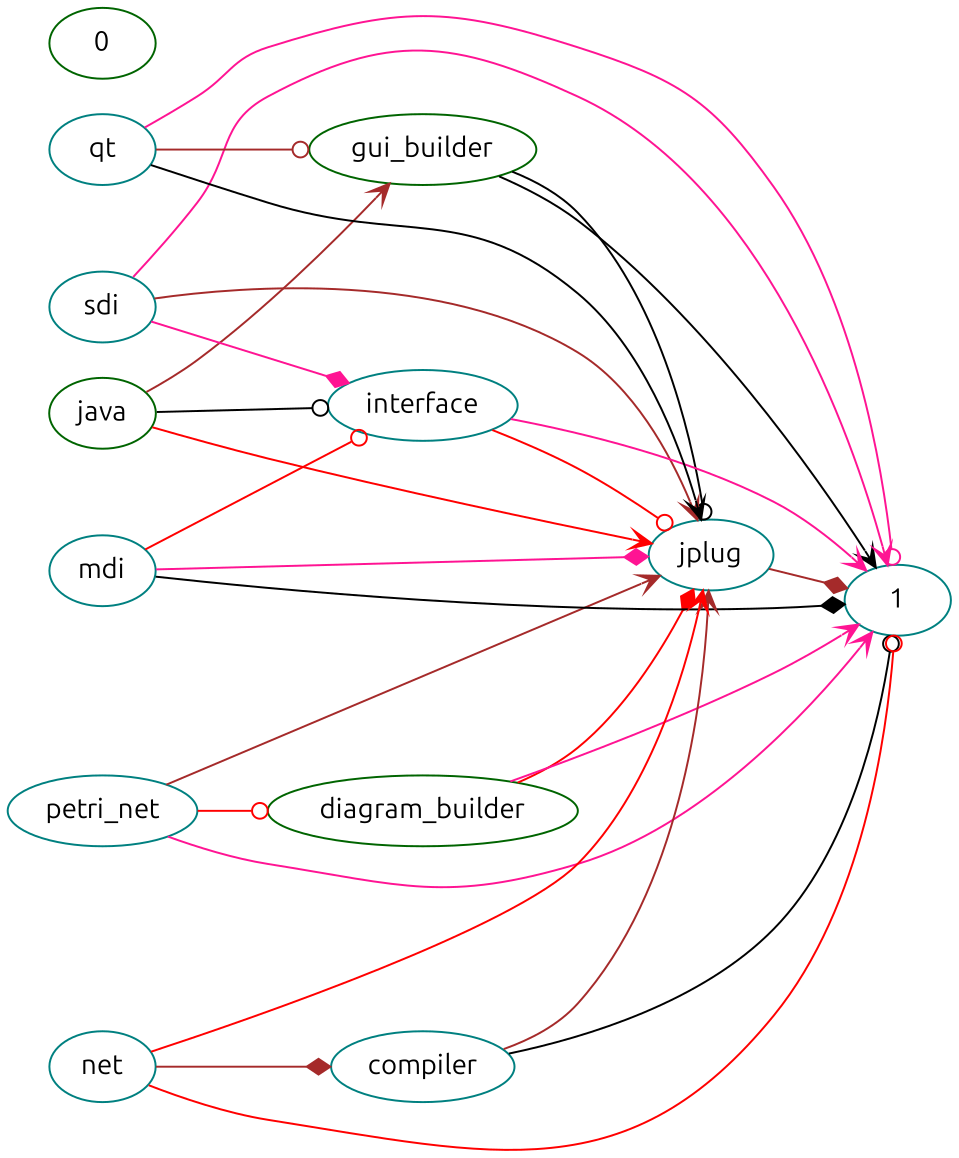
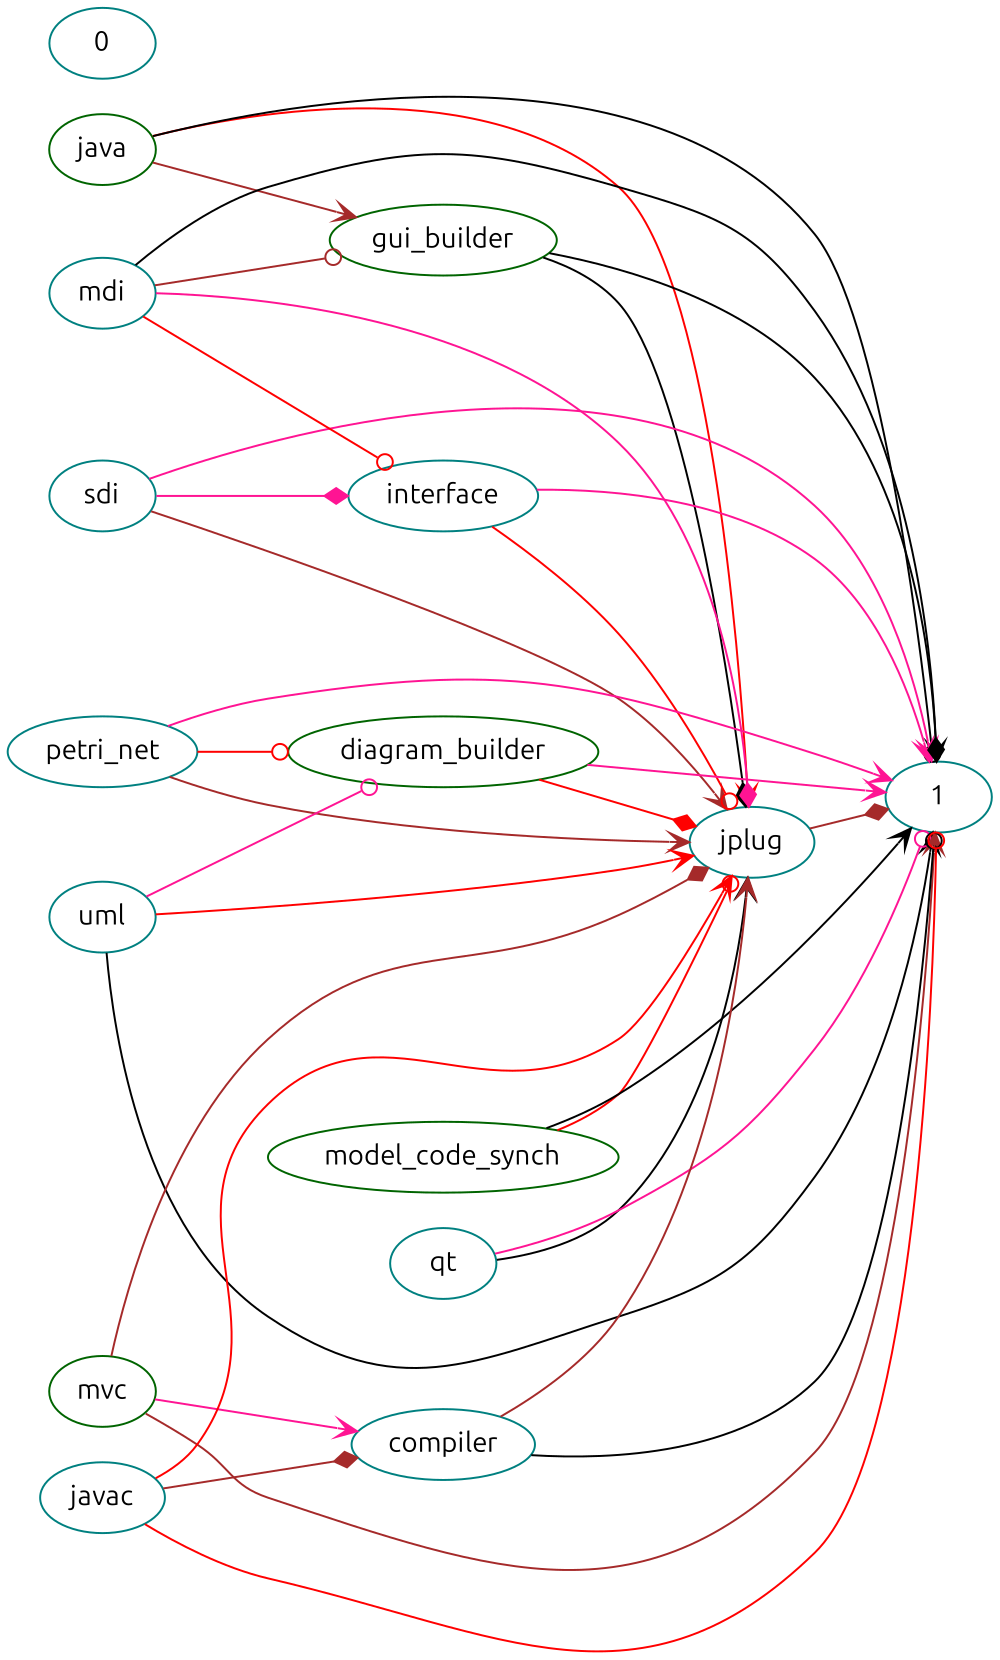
(103, 43) -> (103, 43)
(211, 150) -> (240, 272)
(645, 314) -> (691, 493)
(234, 410) -> (750, 175)
none -> (103, 917)
(103, 1067) -> (103, 1498)
none -> (443, 1157)
none -> (103, 1391)
